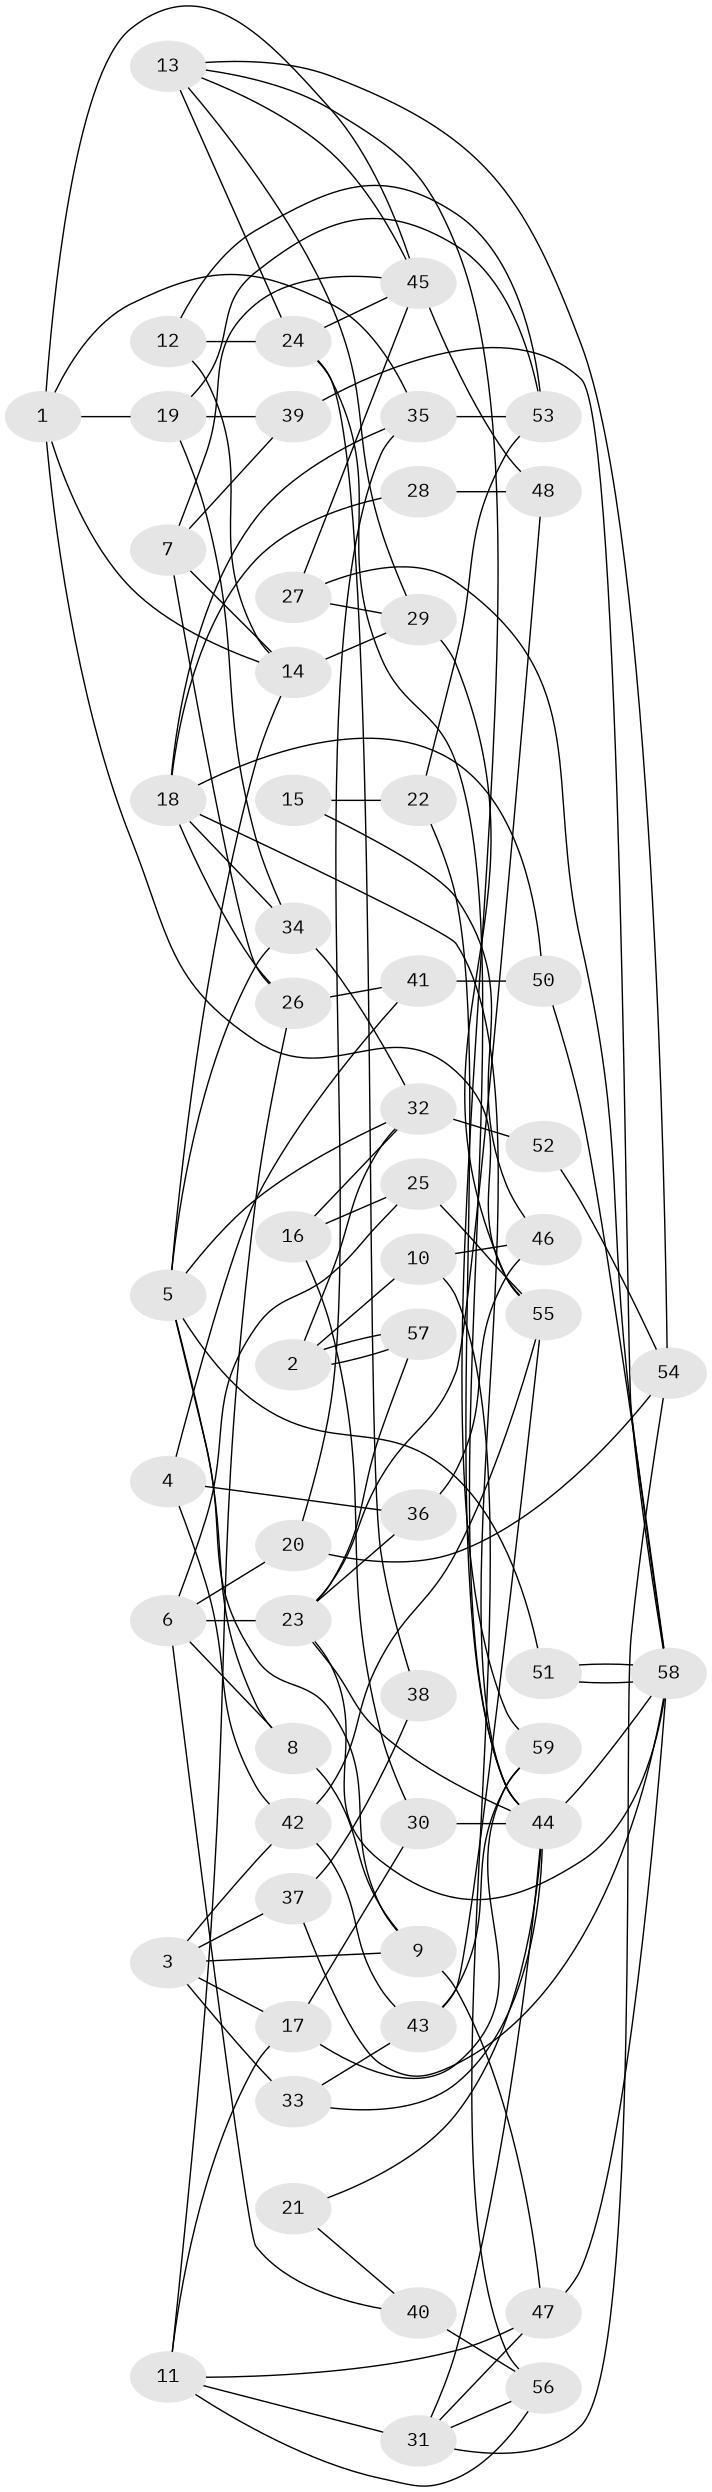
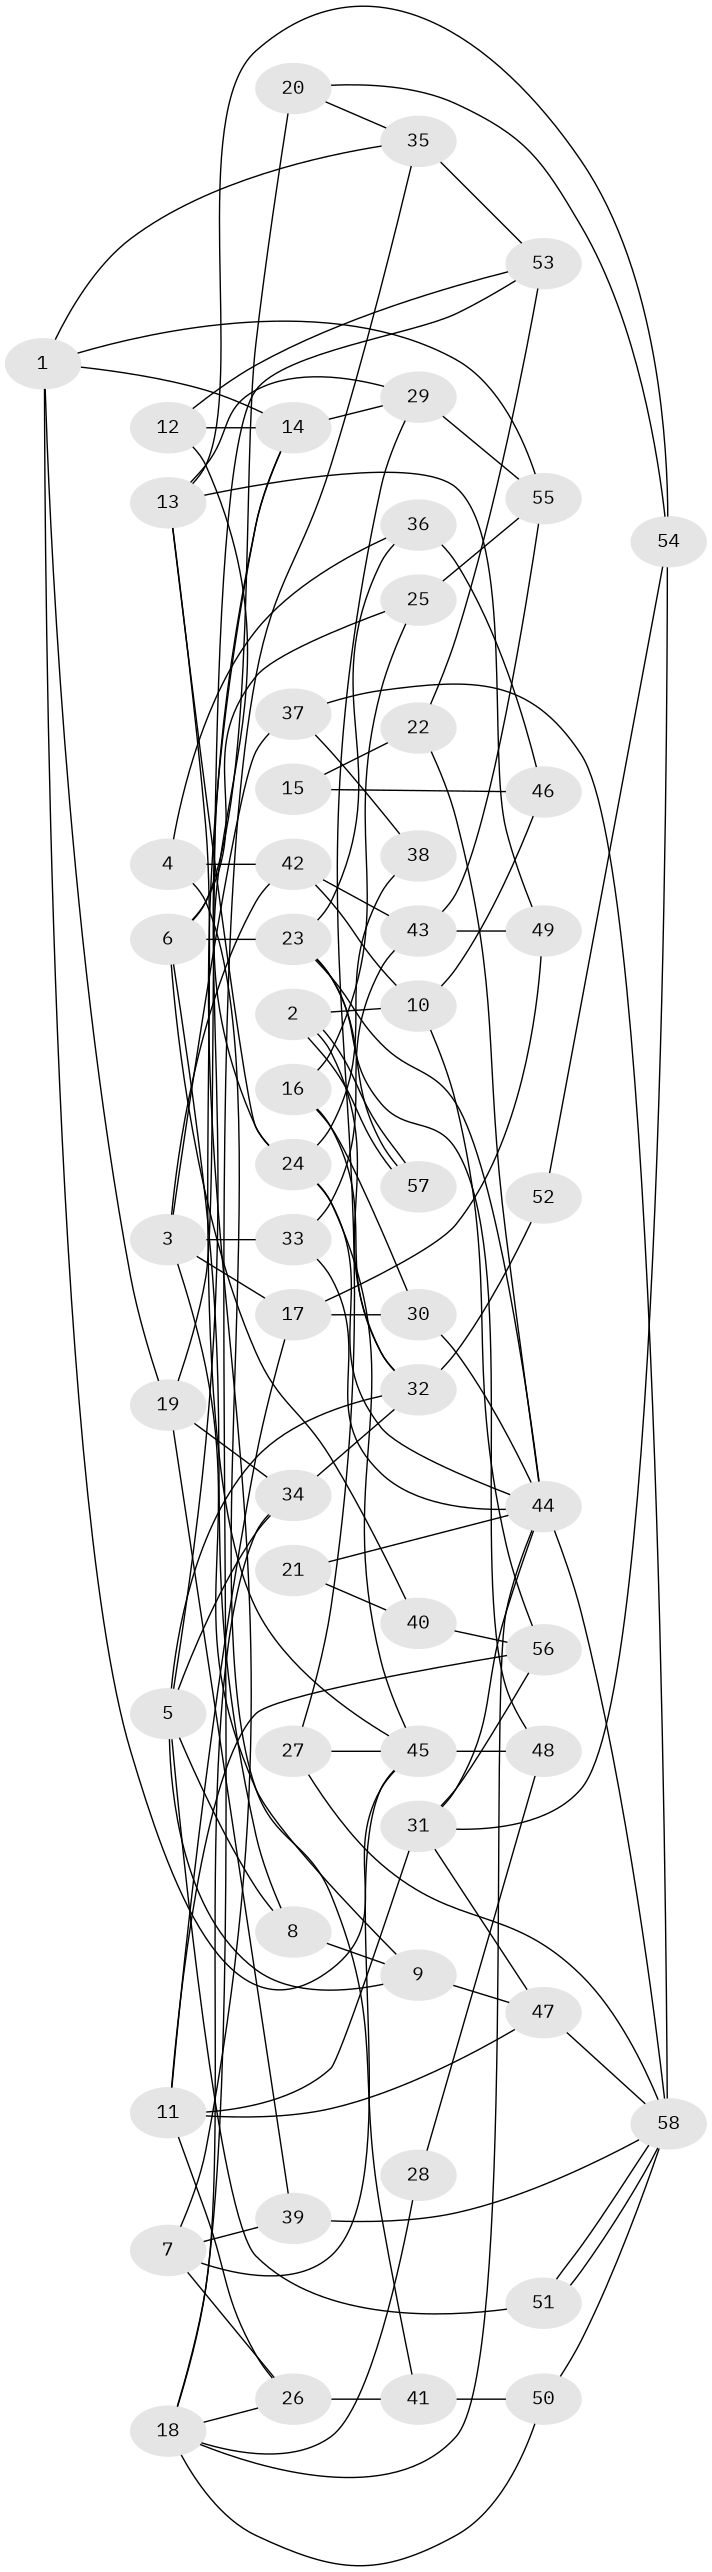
(440, 1579) -> (354, 933)
(544, 1749) -> (544, 931)
(455, 1898) -> none
